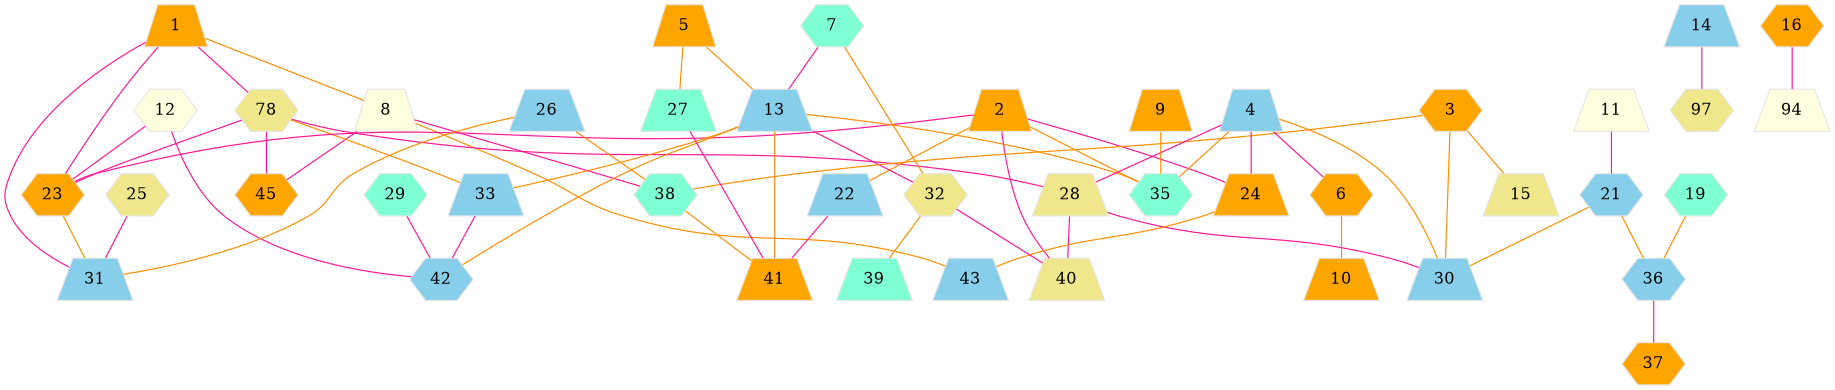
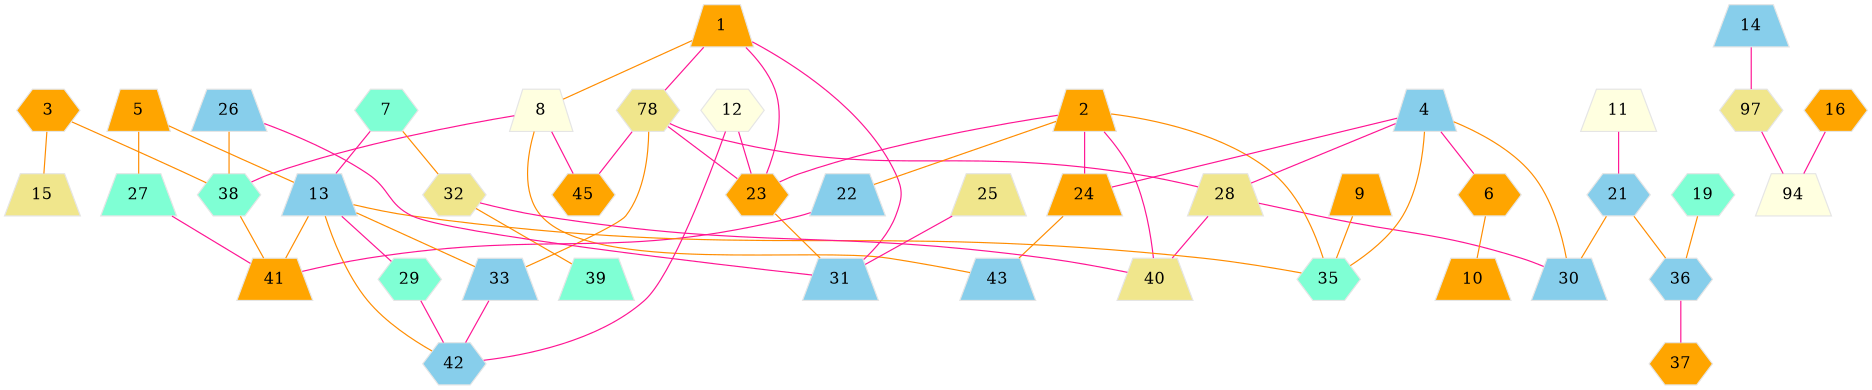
(855, 153) -> (367, 239)
none -> (1772, 153)
(137, 195) -> (988, 195)
(1448, 195) -> none
(324, 204) -> (509, 236)
